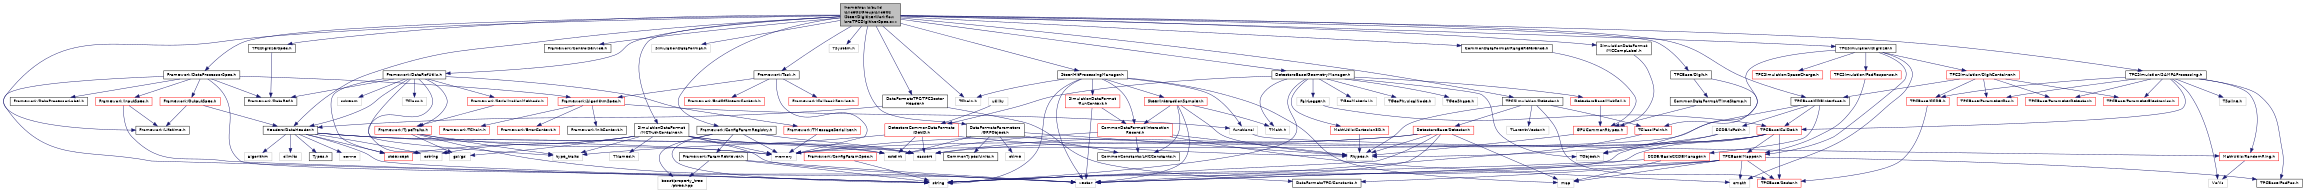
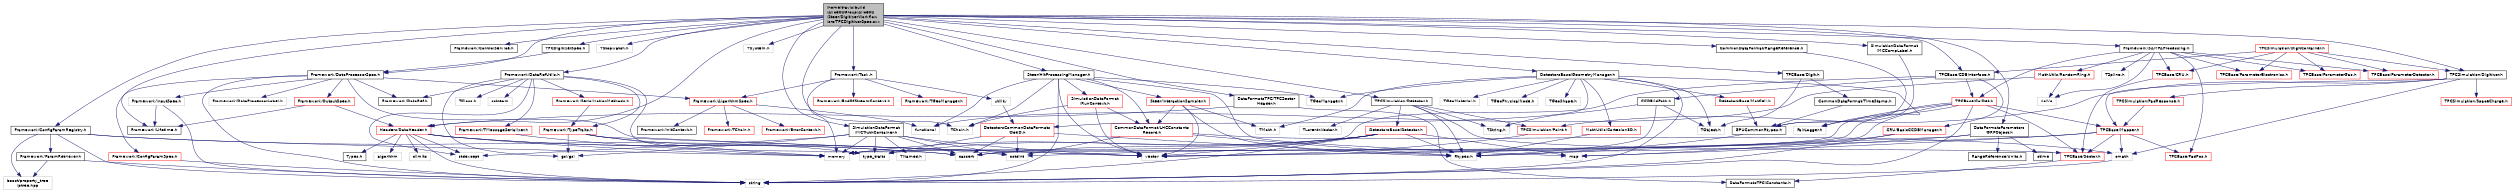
(681, 48) -> (615, 48)
(1922, 61) -> (2382, 61)
(271, 73) -> (469, 64)
(2166, 75) -> (2156, 48)
none -> (183, 82)
none -> (932, 88)
(49, 101) -> (248, 101)
(124, 101) -> (157, 101)
(823, 101) -> (934, 101)
none -> (1327, 101)
(1928, 101) -> (2172, 75)
(364, 109) -> none
none -> (1027, 112)
(1542, 118) -> (1892, 115)
(290, 130) -> (404, 130)
(1135, 130) -> (1152, 130)
none -> (1496, 130)
(1600, 130) -> (1759, 130)
(1653, 130) -> (1544, 130)
(1731, 130) -> (1656, 101)
none -> (1136, 144)
(1709, 149) -> (1543, 121)
(350, 157) -> none
(399, 157) -> (469, 157)
(431, 157) -> none
(971, 157) -> (1997, 157)
(1015, 157) -> (2043, 157)
(1139, 157) -> none
(1677, 157) -> (1914, 130)
(909, 172) -> none
(1336, 173) -> (1440, 179)
(1516, 175) -> (1910, 174)
(2280, 183) -> (2188, 157)
